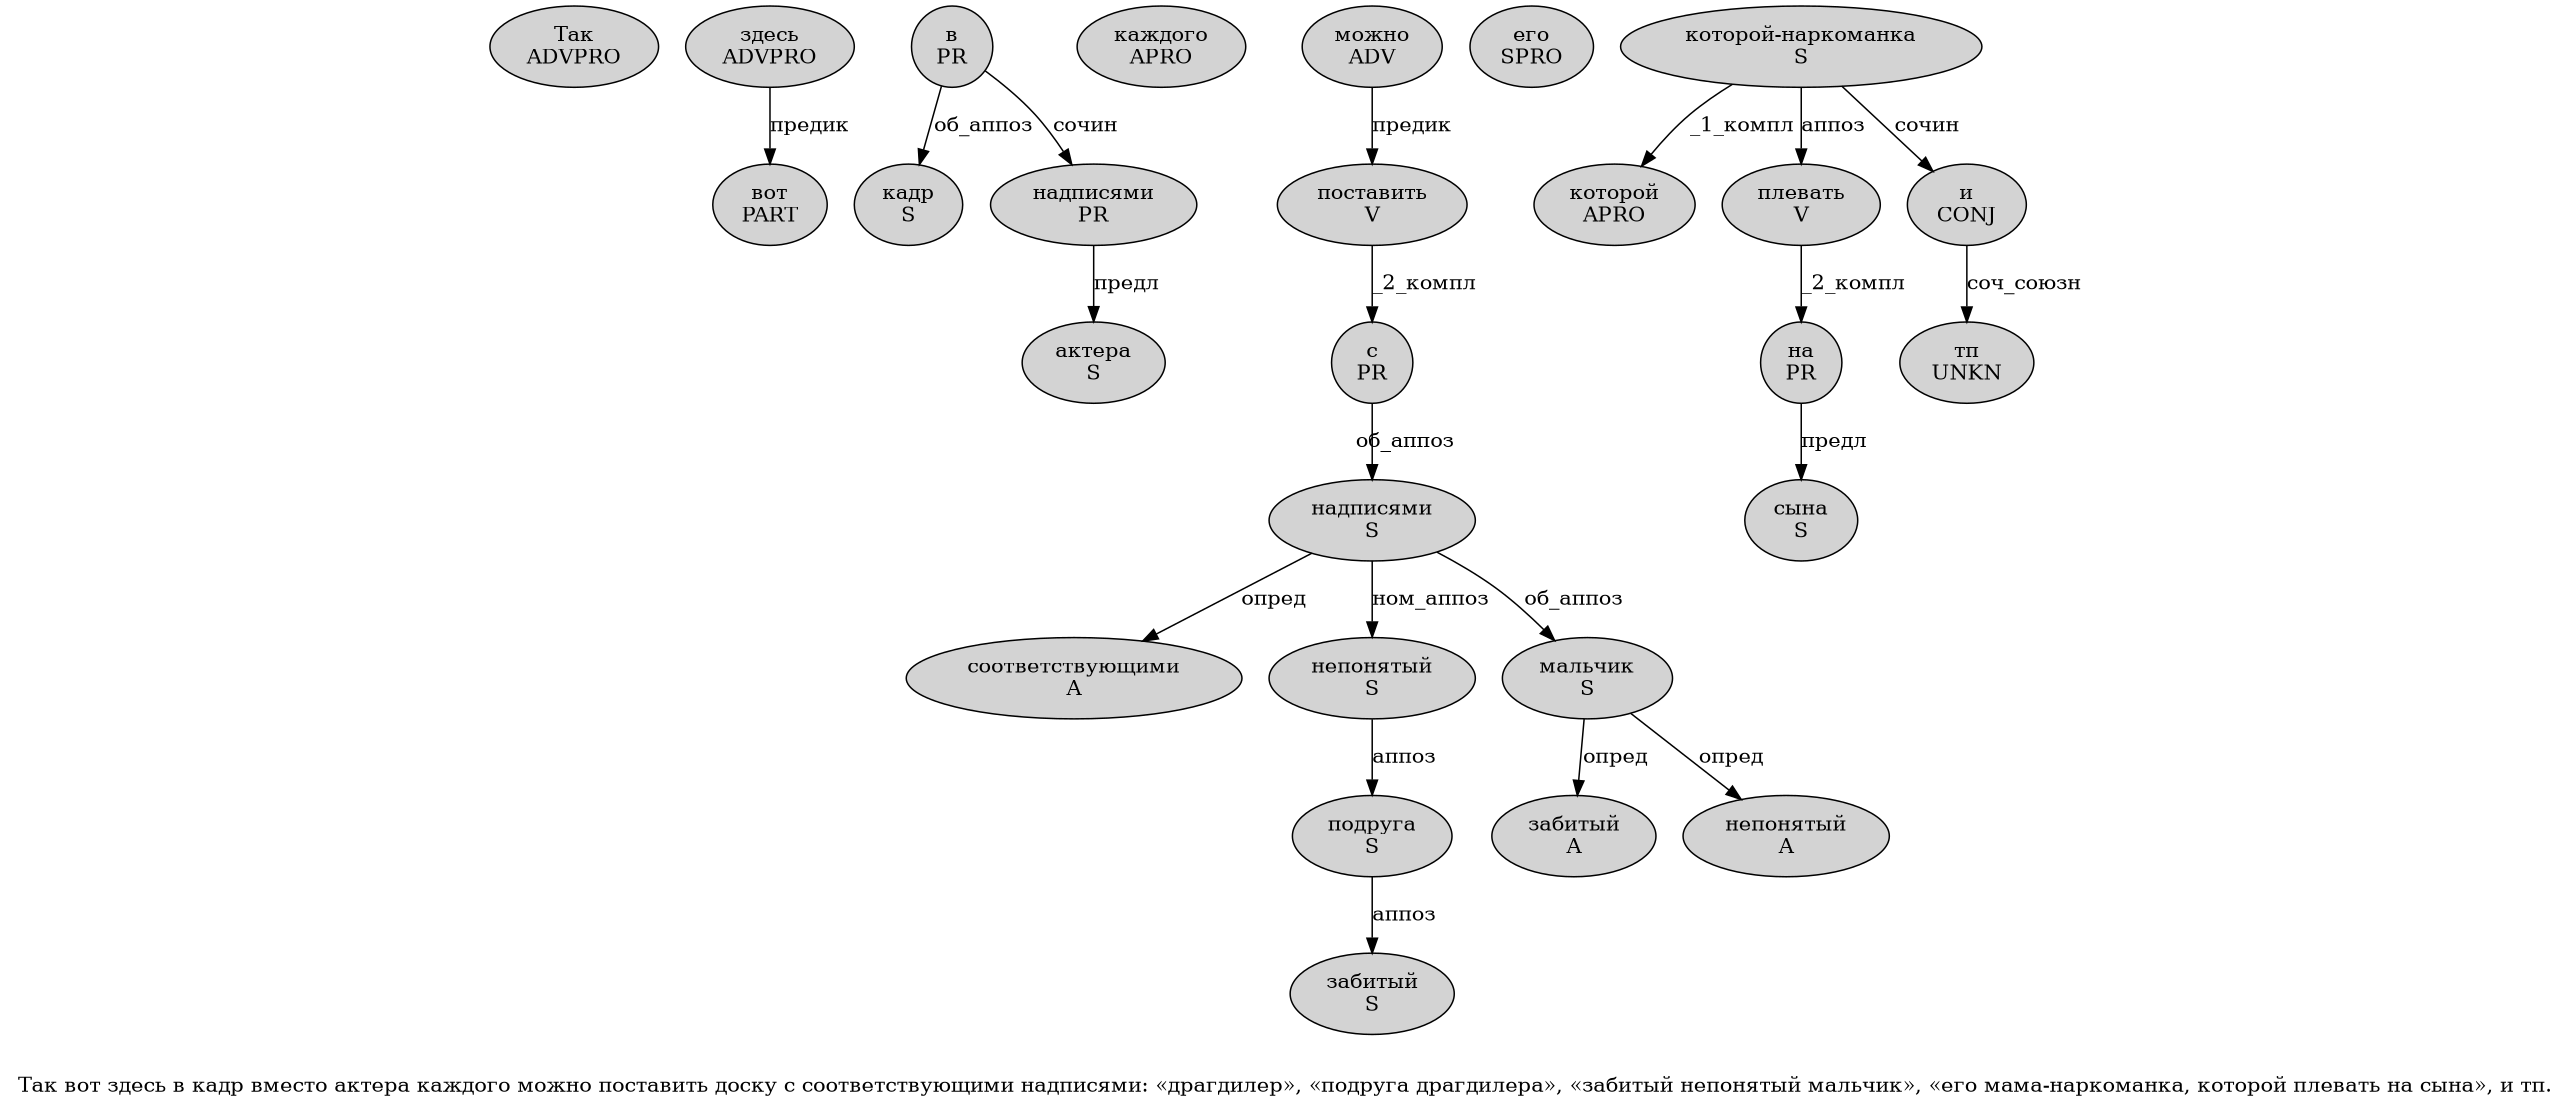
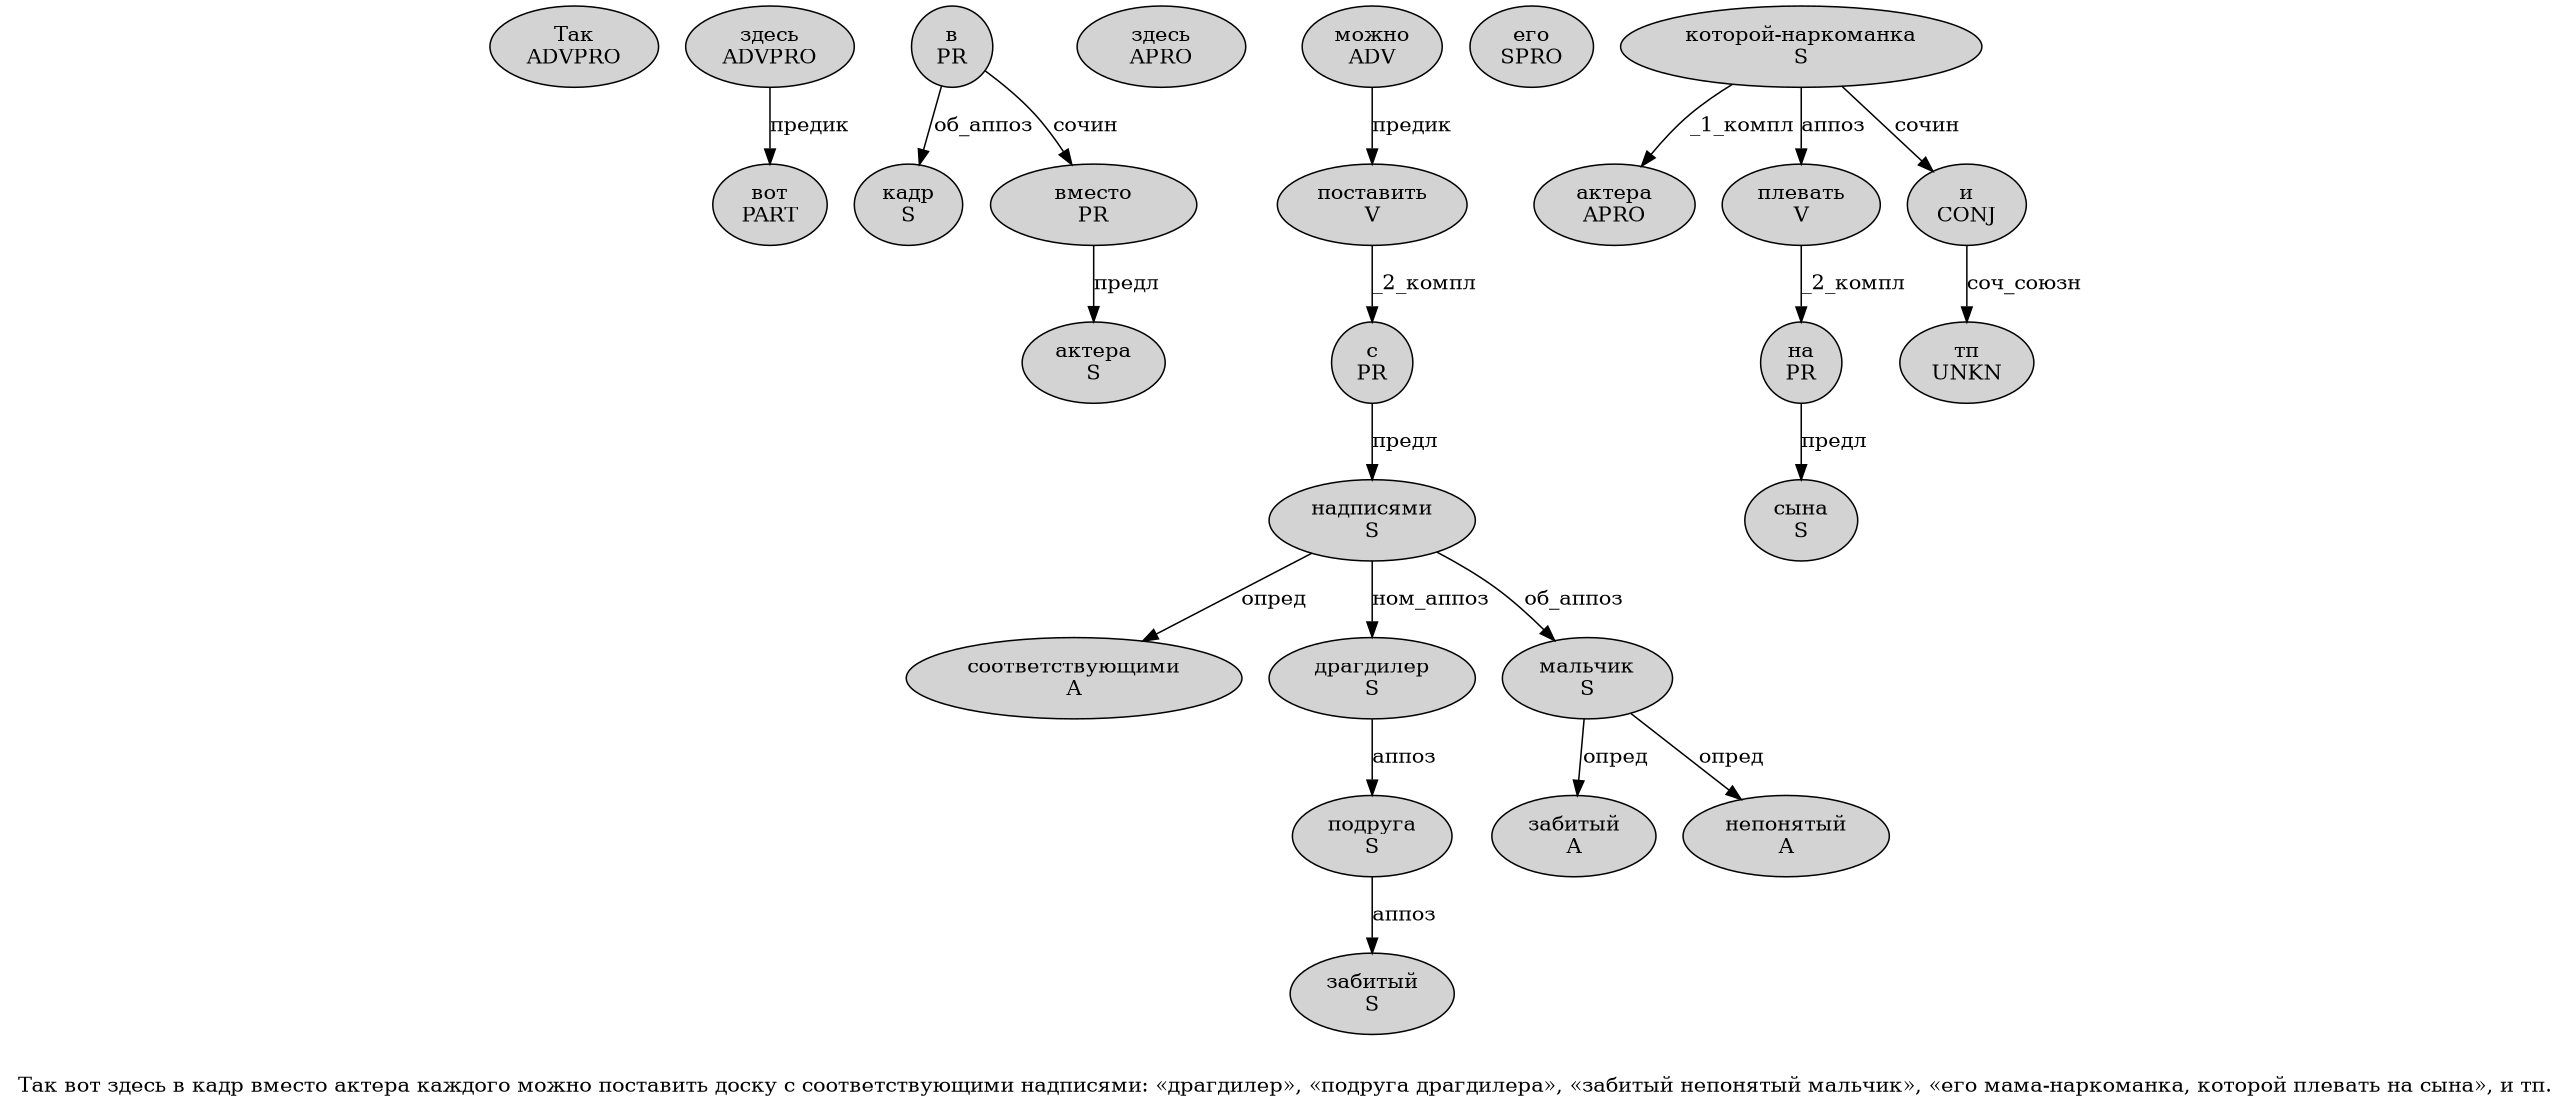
(1161, 47) -> (1161, 47)
(1094, 205) -> (1094, 205)
(1615, 205) -> (1615, 205)
(1405, 441) -> (1405, 441)
(1372, 678) -> (1372, 678)
